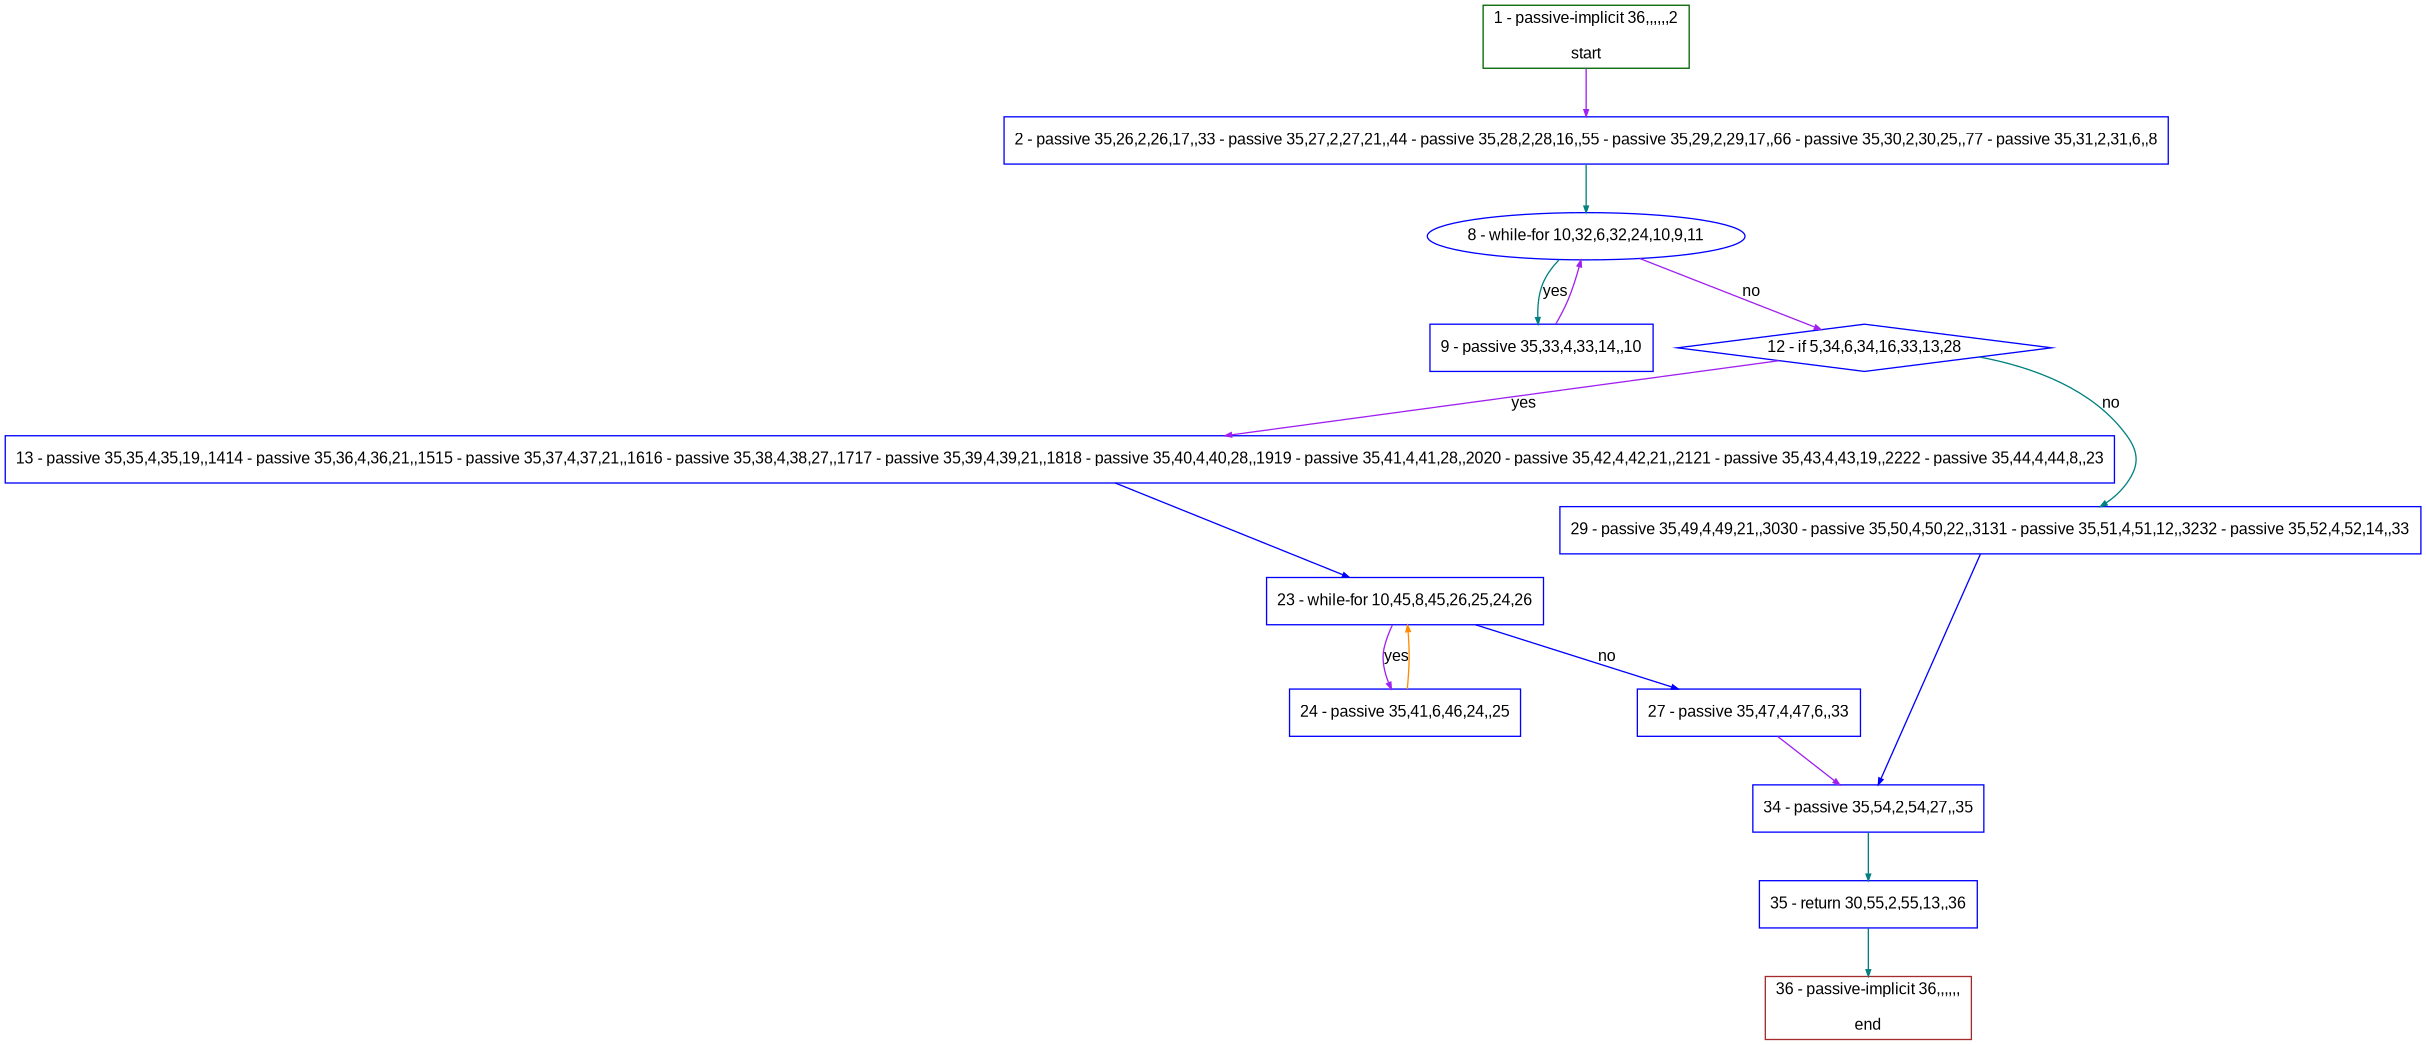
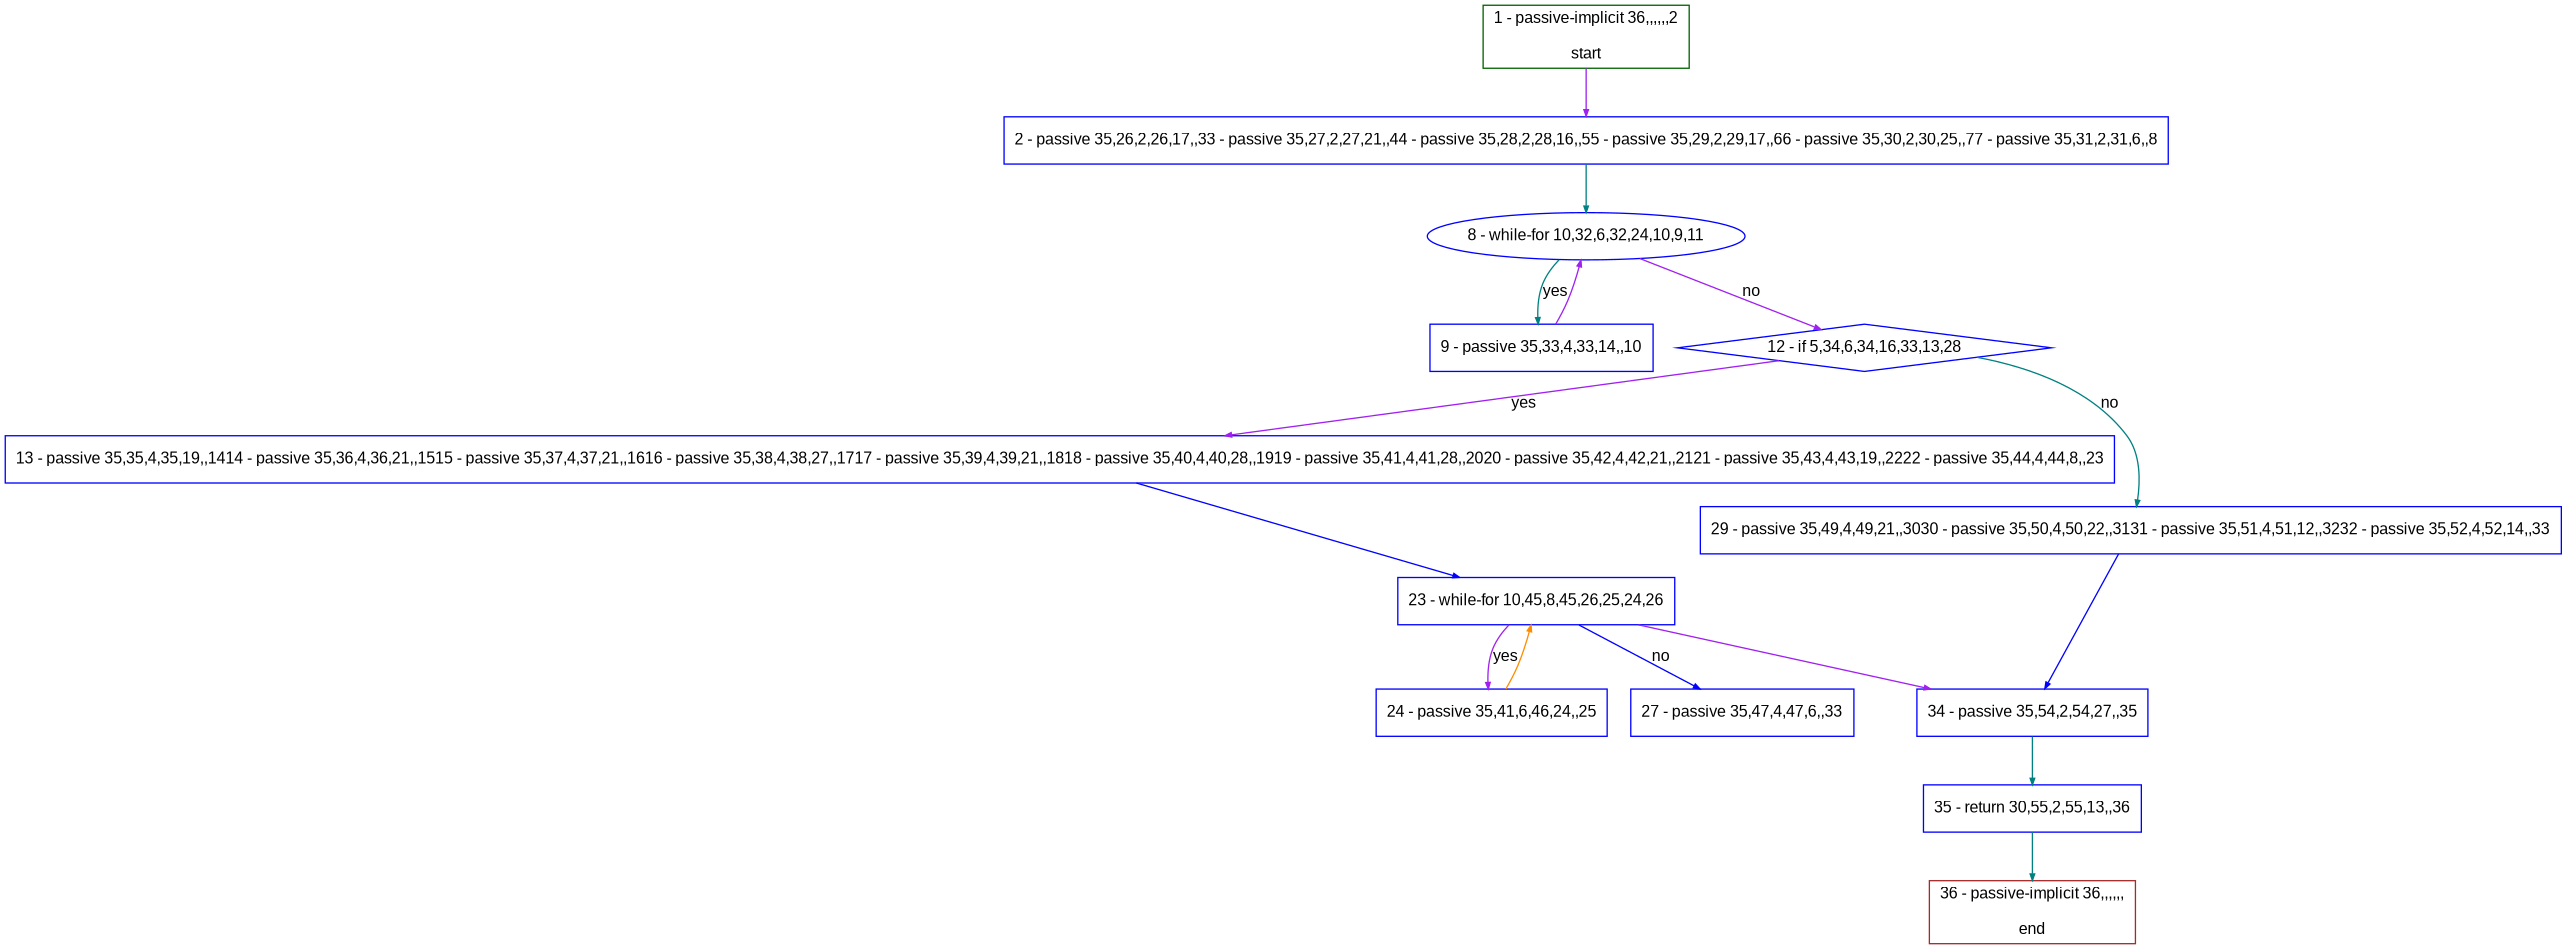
(1806, 759) -> (1781, 656)
